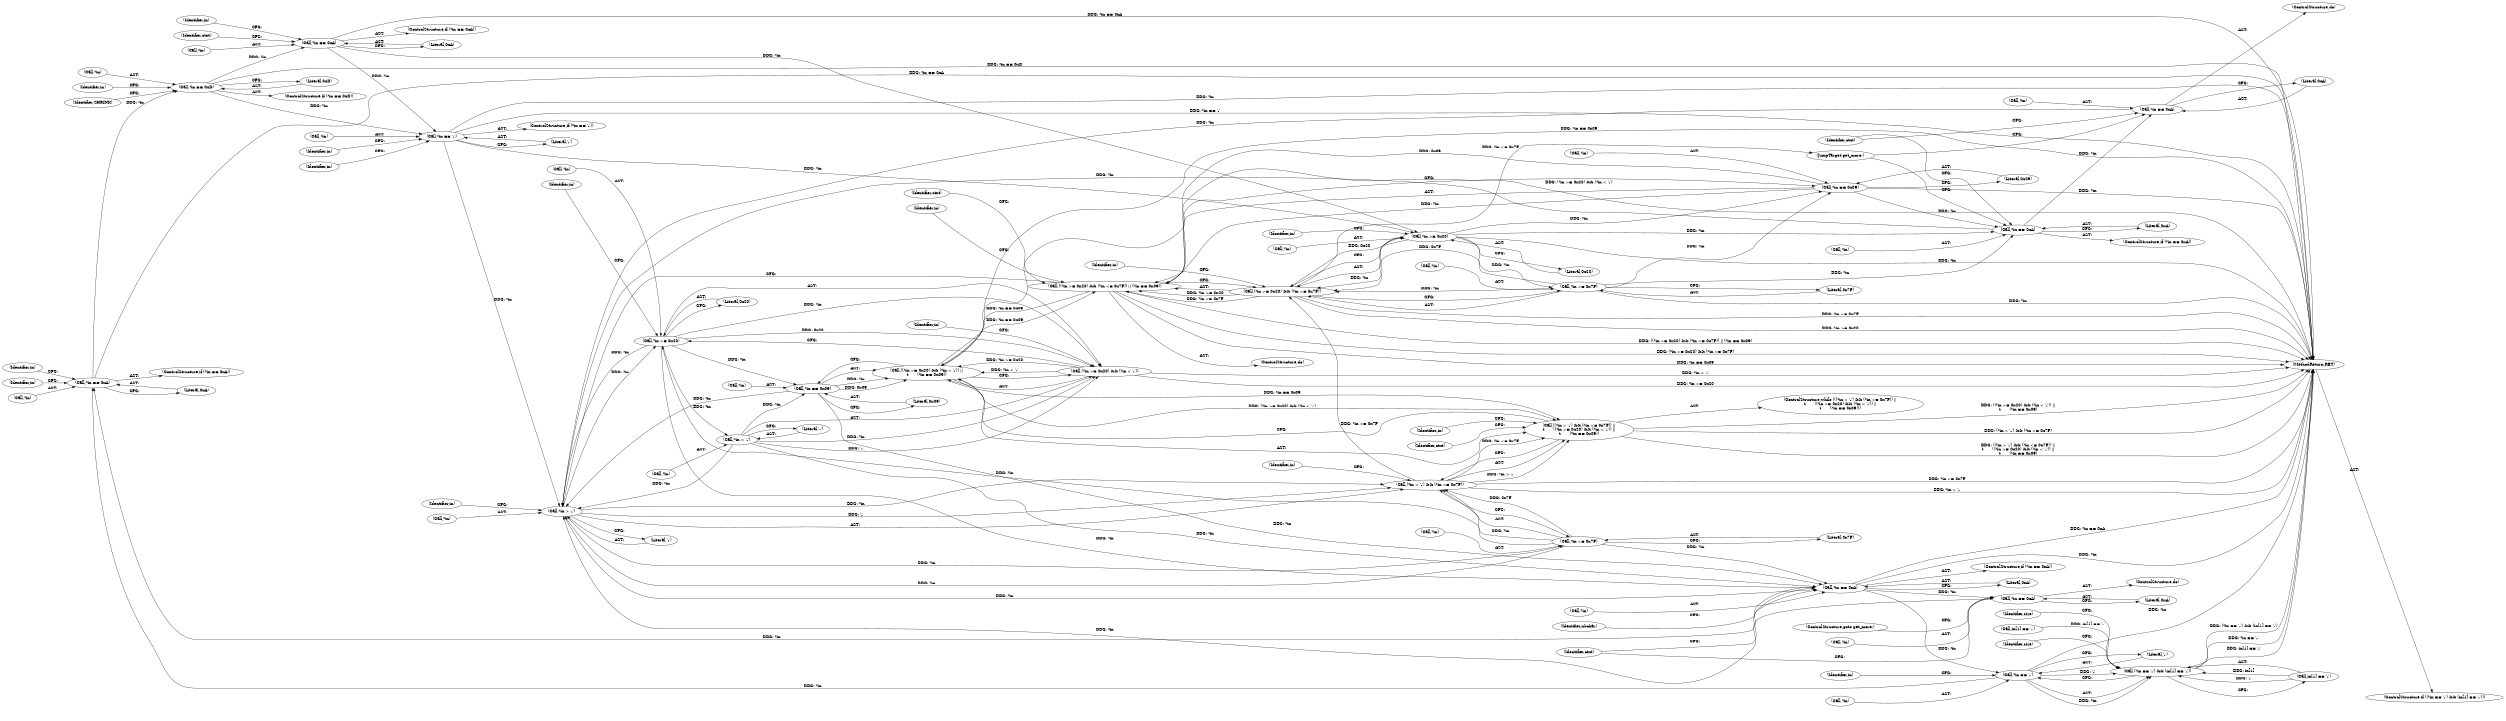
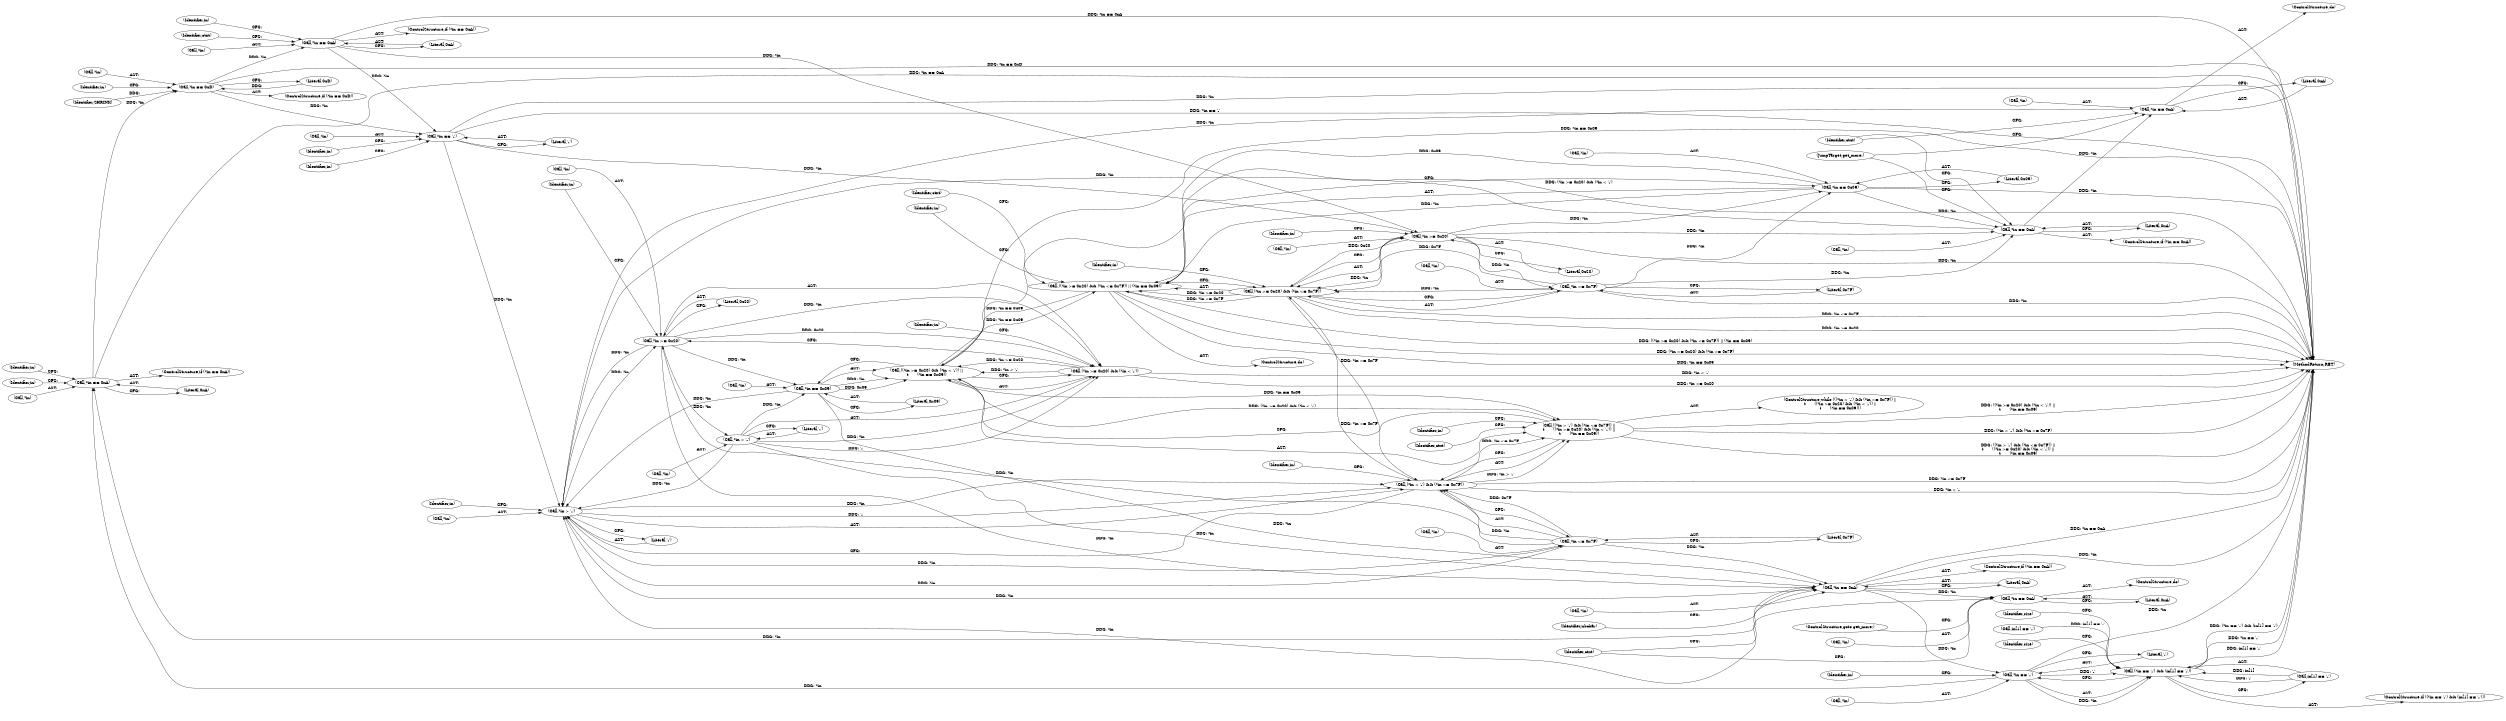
(258, 86) -> (258, 86)
(135, 94) -> (135, 94)
(562, 126) -> none
(1518, 151) -> (1356, 381)
(732, 276) -> (995, 555)
(2374, 530) -> (2280, 707)
